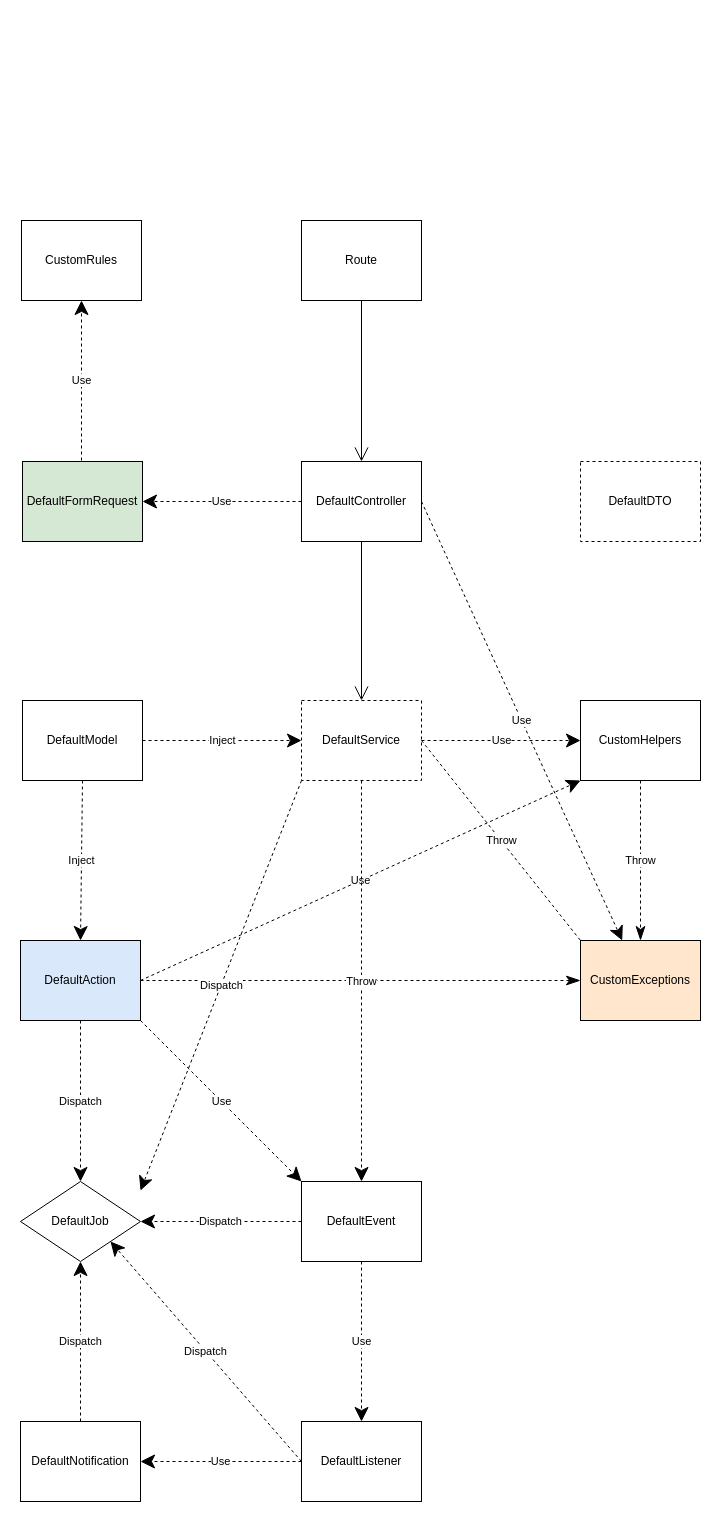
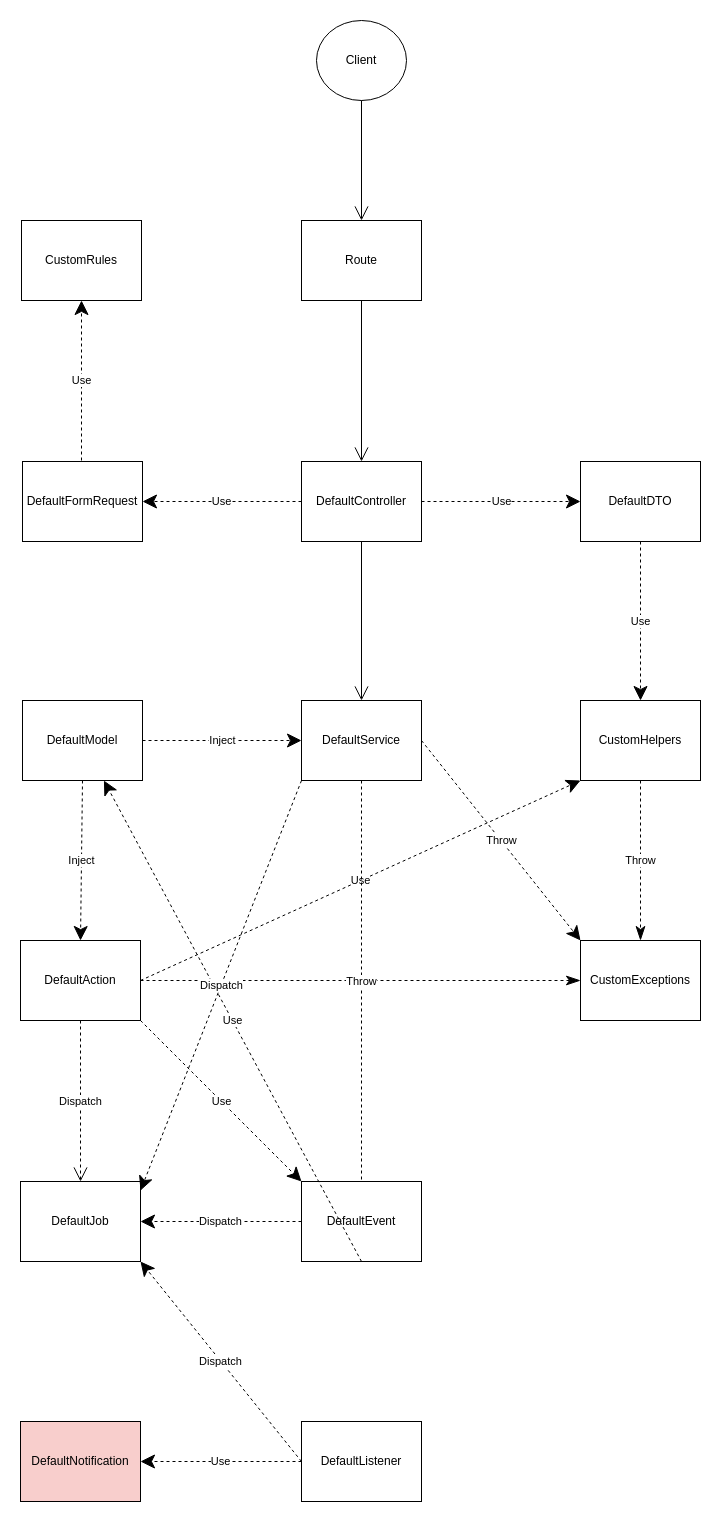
none -> (362, 61)
none -> (362, 159)
(83, 502) -> (83, 502)
(641, 502) -> (641, 502)
none -> (641, 616)
(519, 716) -> (496, 502)
(362, 741) -> (362, 741)
(497, 741) -> none
(576, 934) -> (572, 930)
(81, 981) -> (81, 981)
(641, 981) -> (641, 981)
(81, 1169) -> (81, 1173)
(362, 1169) -> (362, 1175)
(81, 1222) -> (81, 1222)
(362, 1336) -> (290, 1128)
(81, 1347) -> none
(81, 1462) -> (81, 1462)
